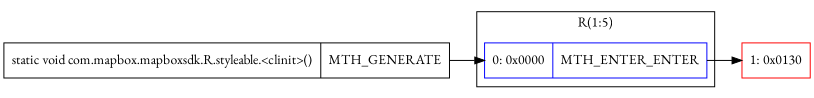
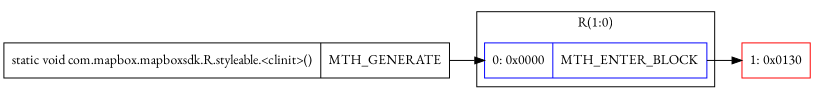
(596, 23) -> (596, 23)
(630, 60) -> (630, 60)
